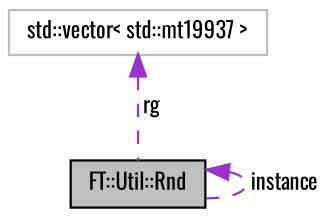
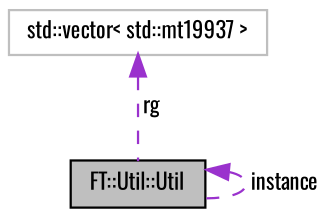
(138, 184) -> (138, 184)
